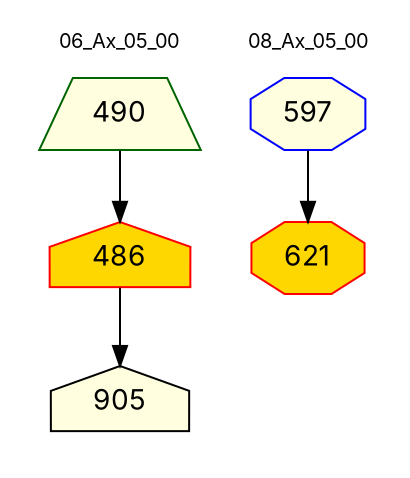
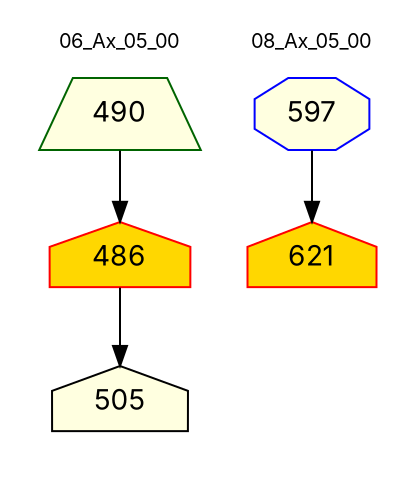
(308, 258) -> (312, 258)
(120, 402) -> (120, 402)
